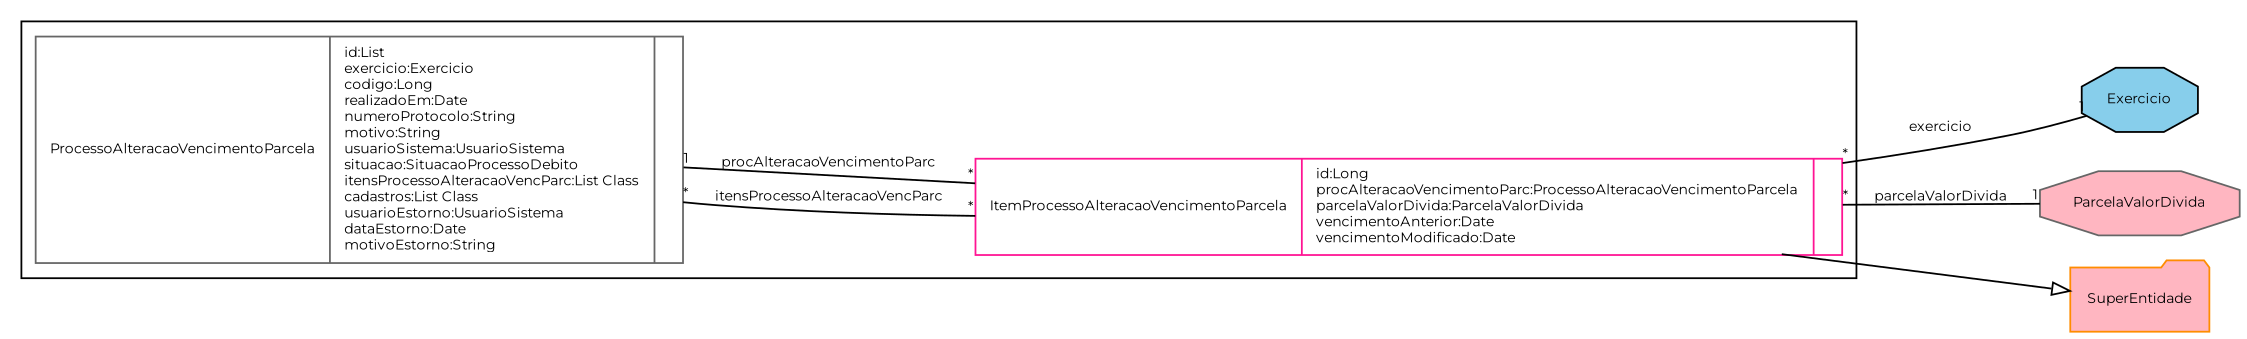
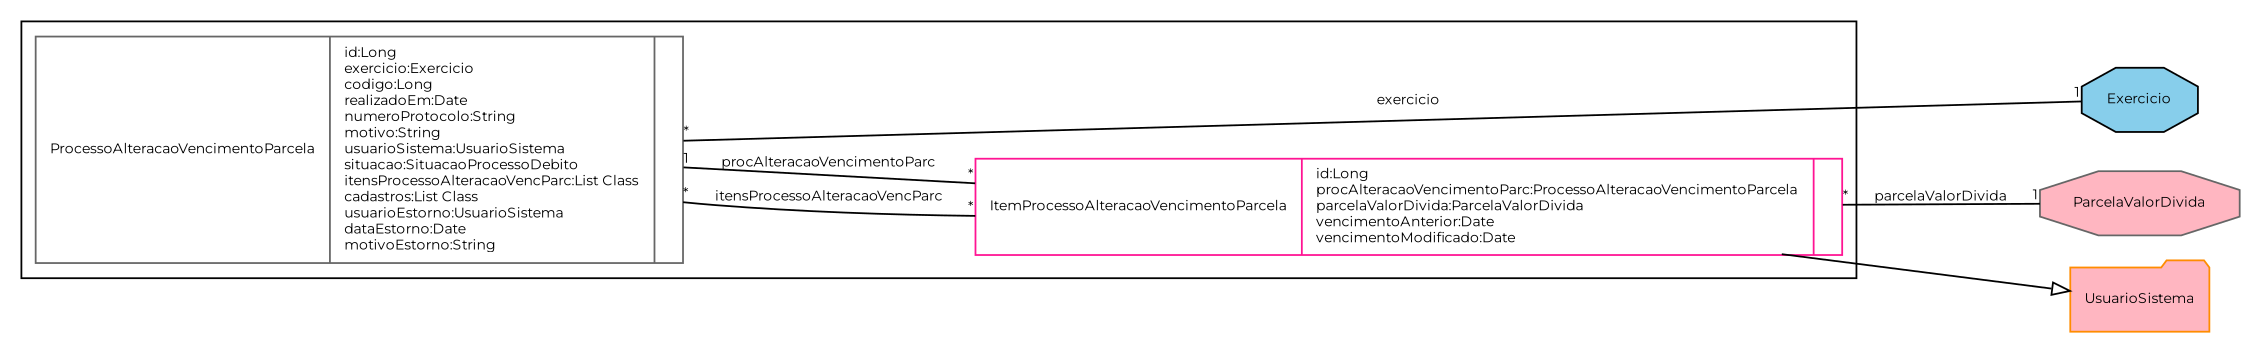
(365, 53) -> (371, 53)
(1965, 144) -> (1383, 121)
(2140, 300) -> (2140, 300)
